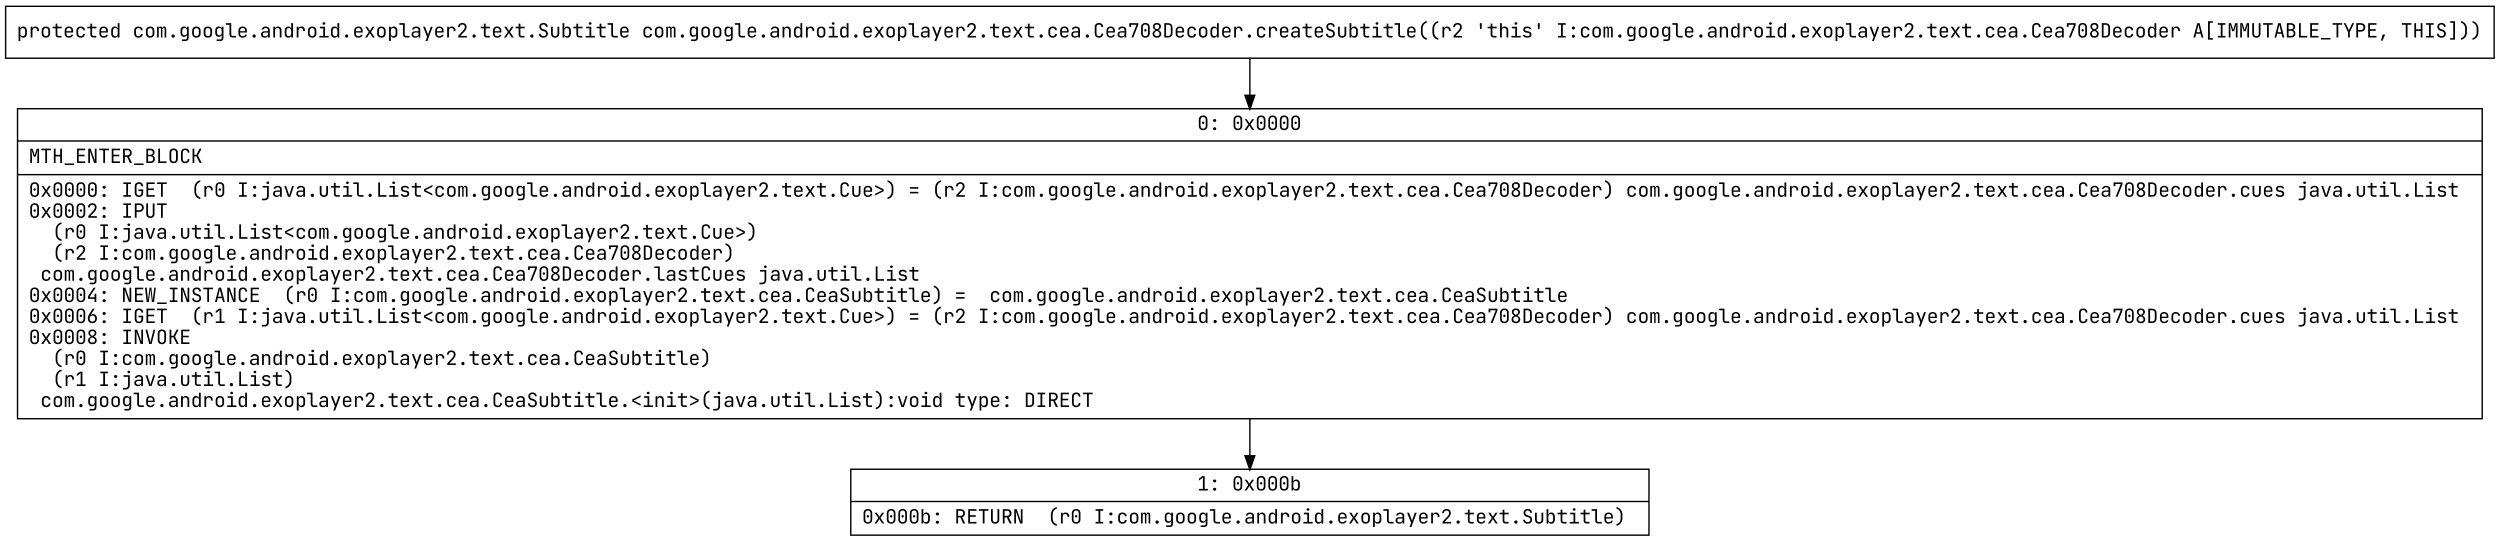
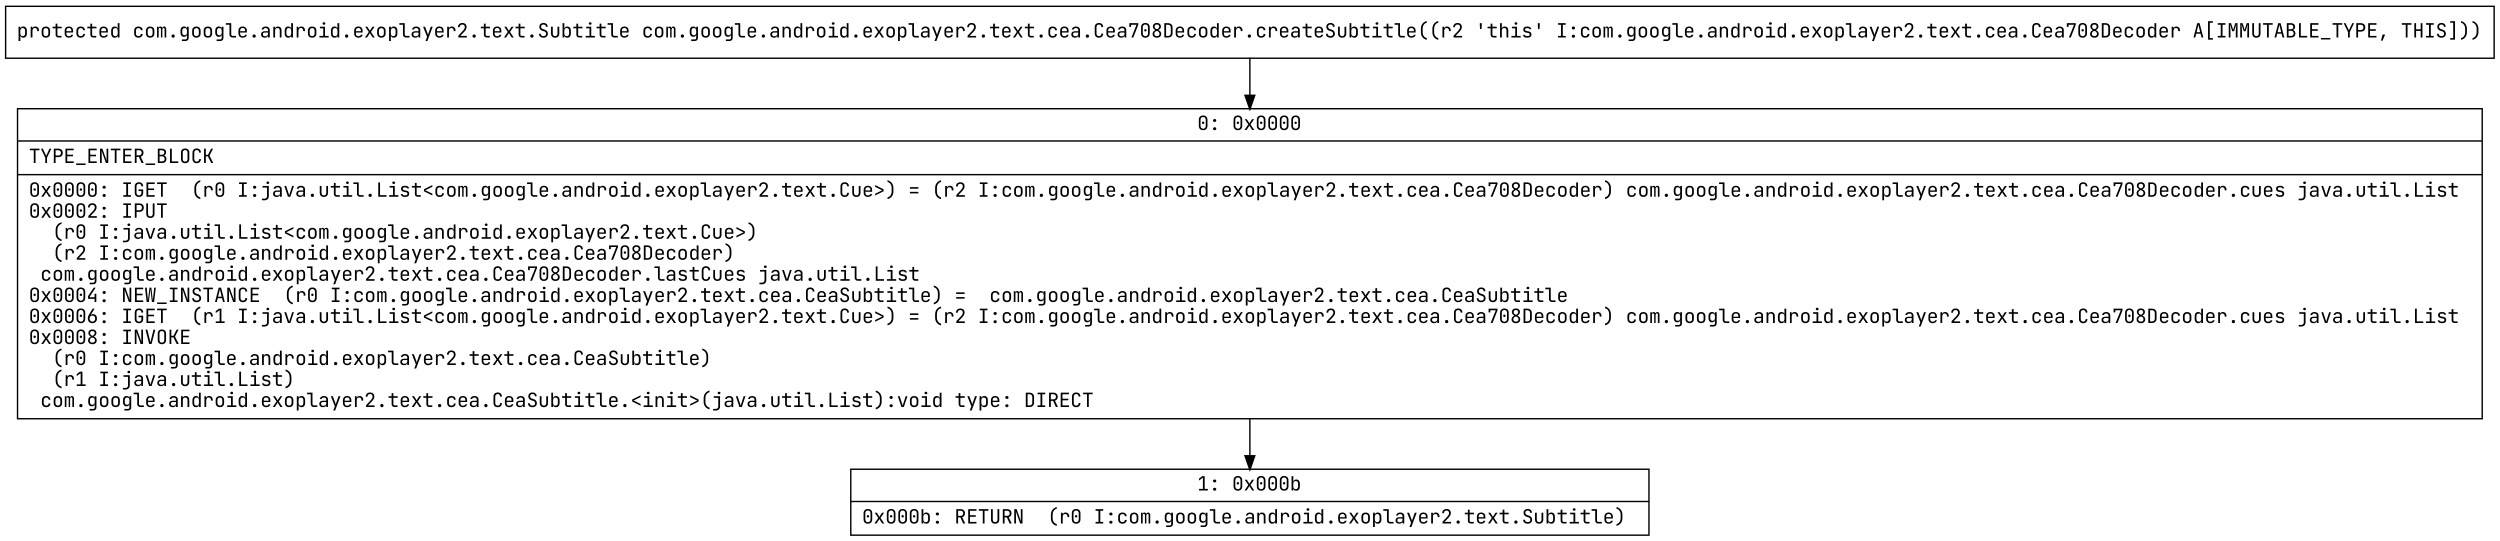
(116, 157) -> (122, 157)
